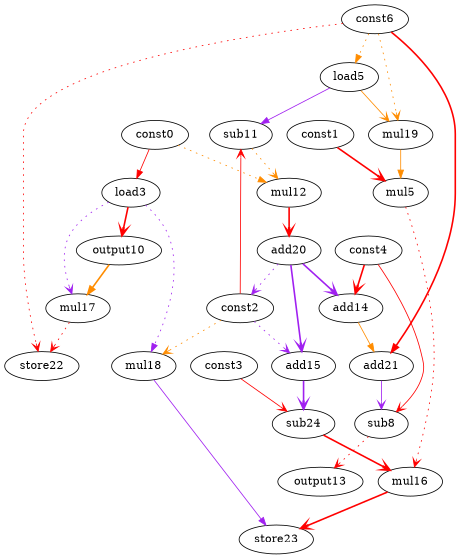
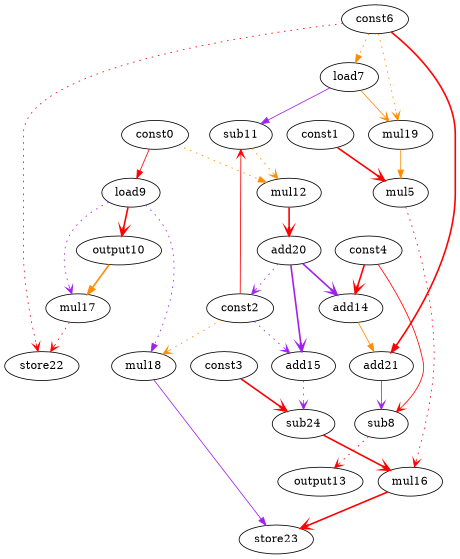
(349, 77) -> (349, 77)
(131, 193) -> (131, 193)
(304, 391) -> (304, 391)
(261, 393) -> (261, 393)
